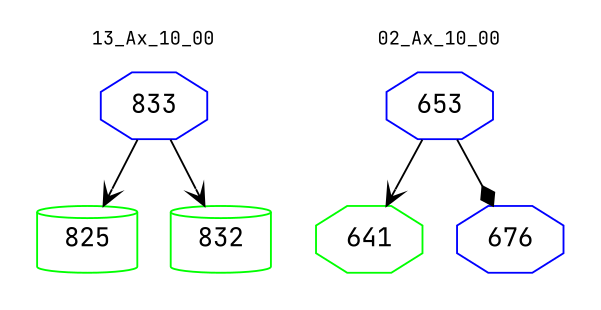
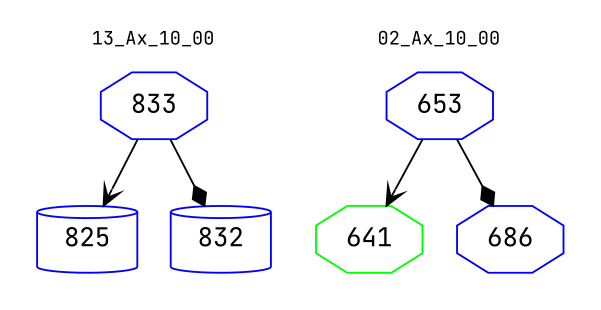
(183, 164) -> (182, 163)
(87, 239) -> (87, 239)
(221, 239) -> (221, 239)
(510, 239) -> (510, 239)
